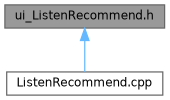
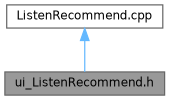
(85, 56) -> (85, 56)
